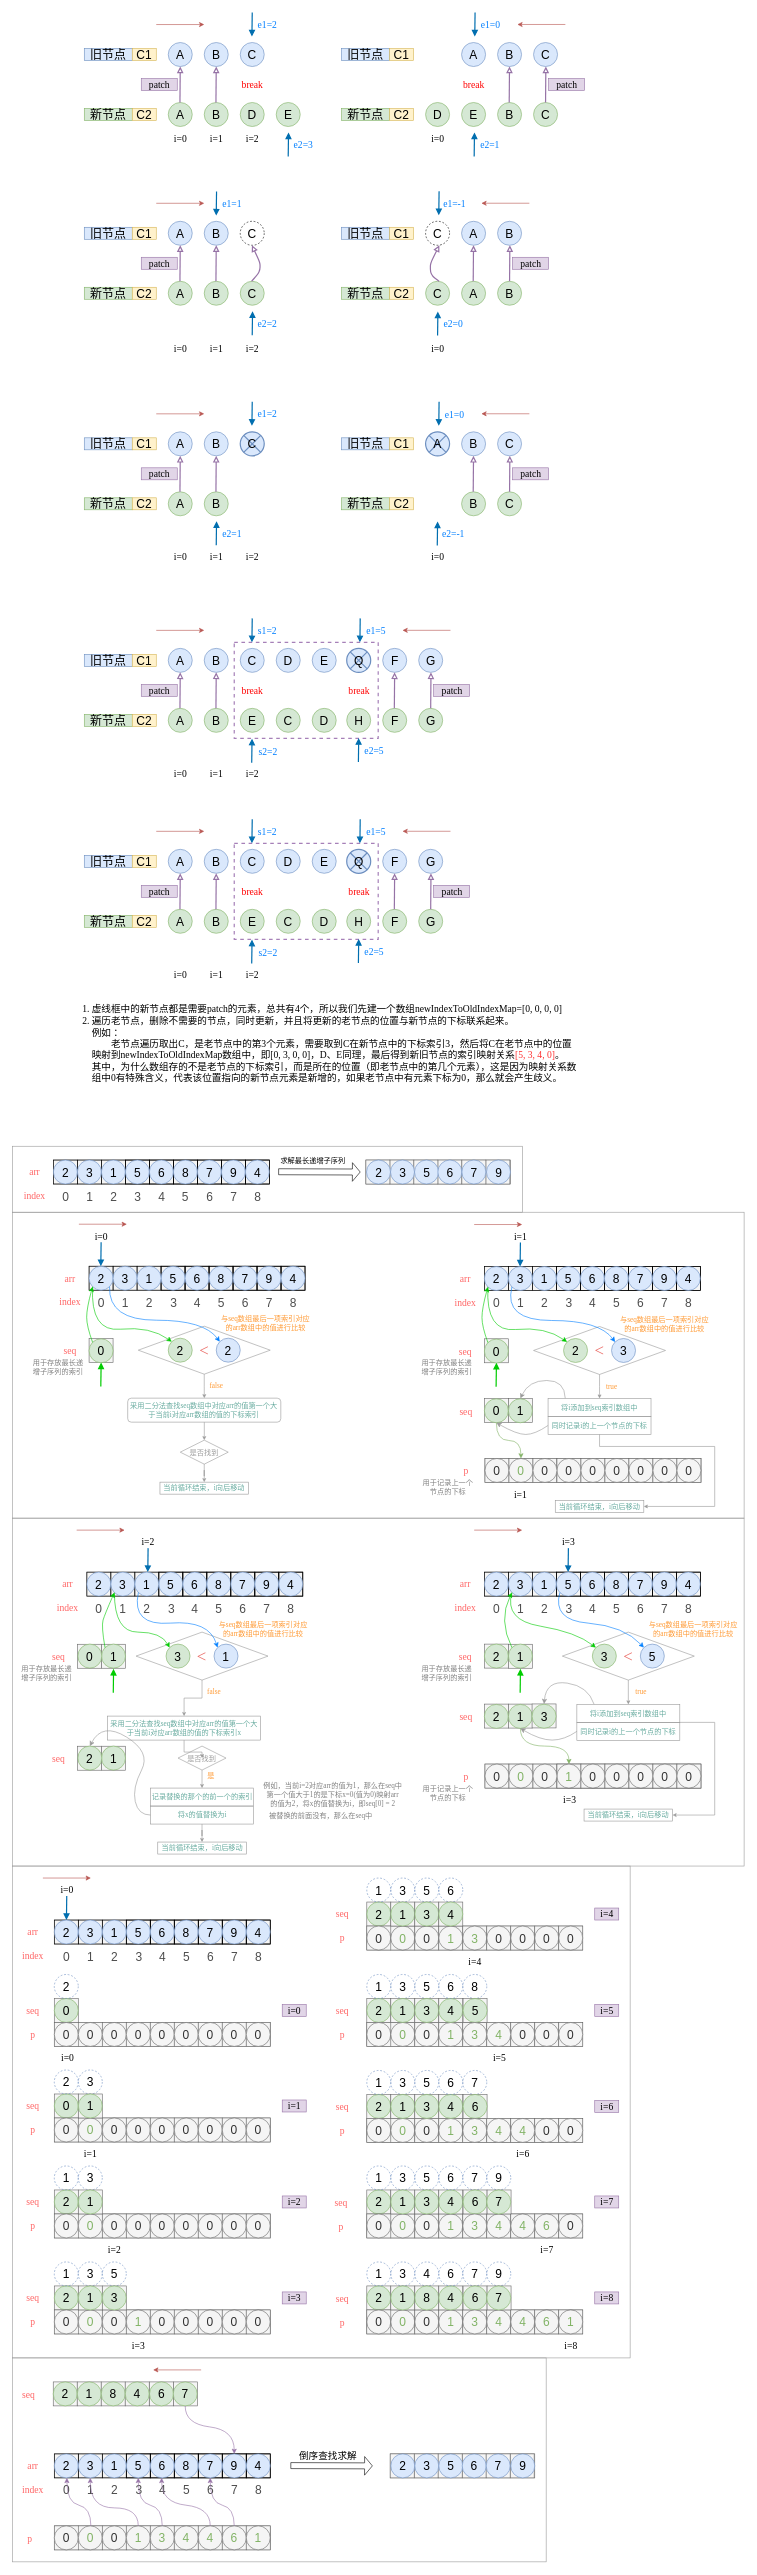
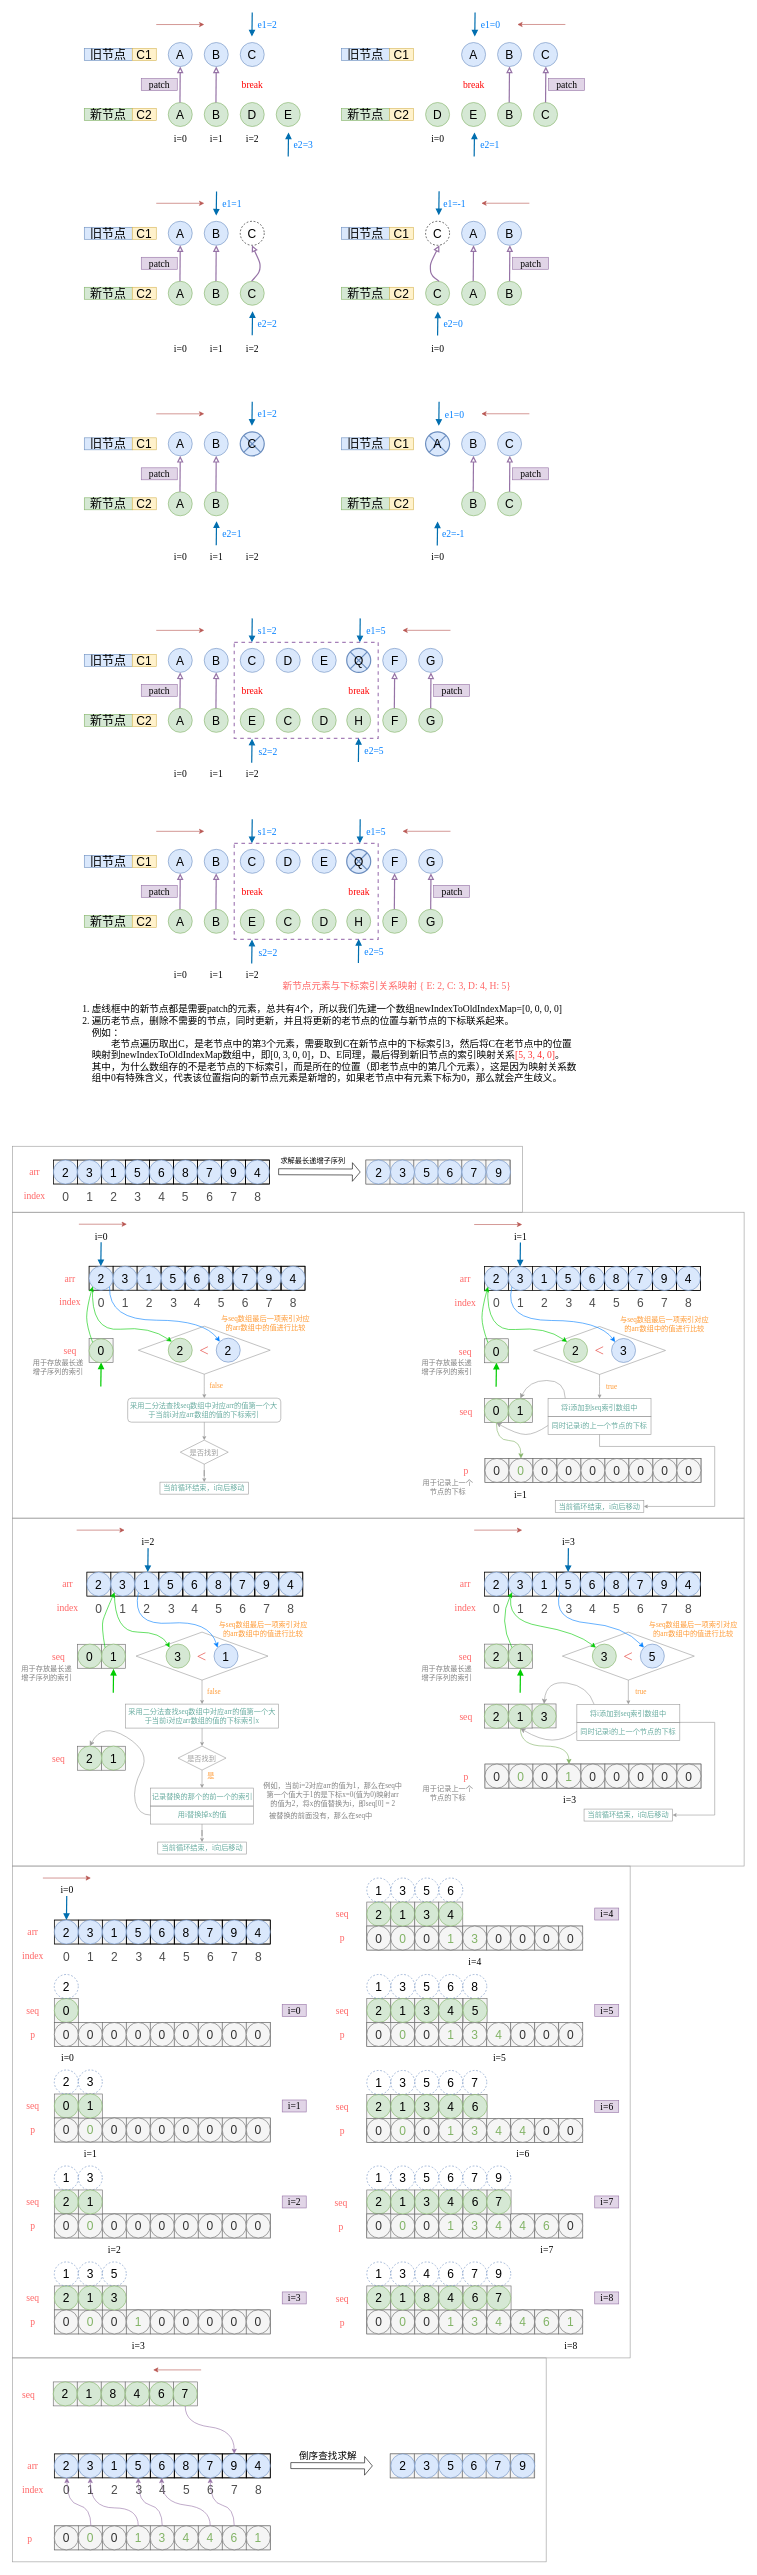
none -> (397, 986)
(184, 1728) -> (202, 1716)
(203, 1815) -> (203, 1815)
